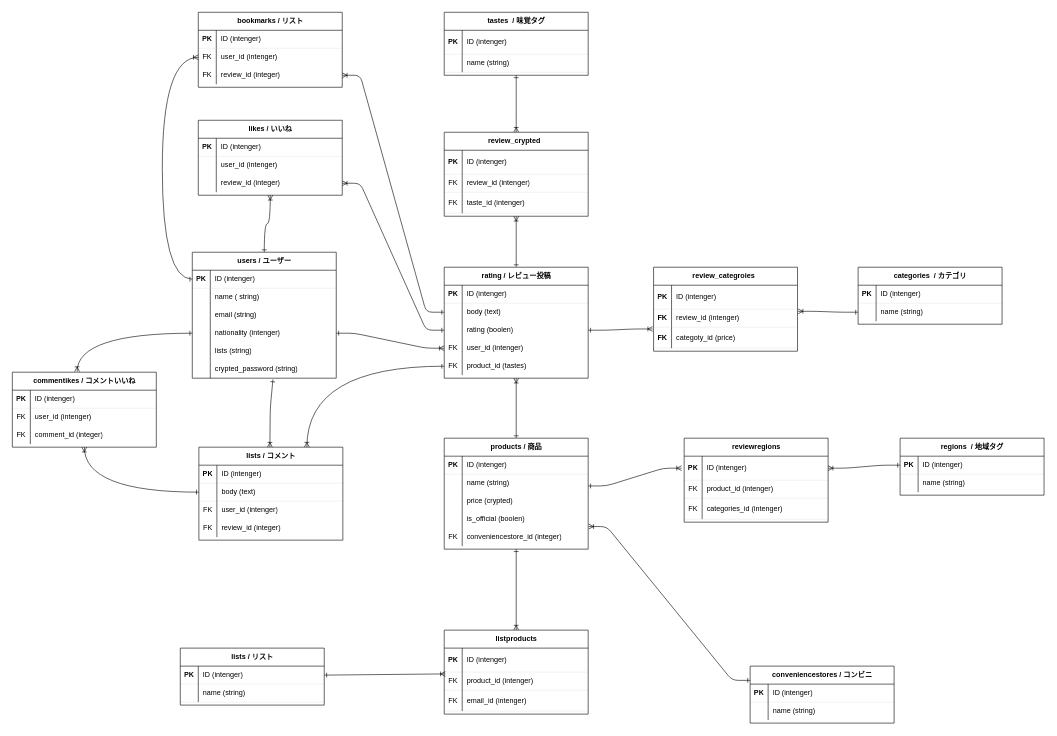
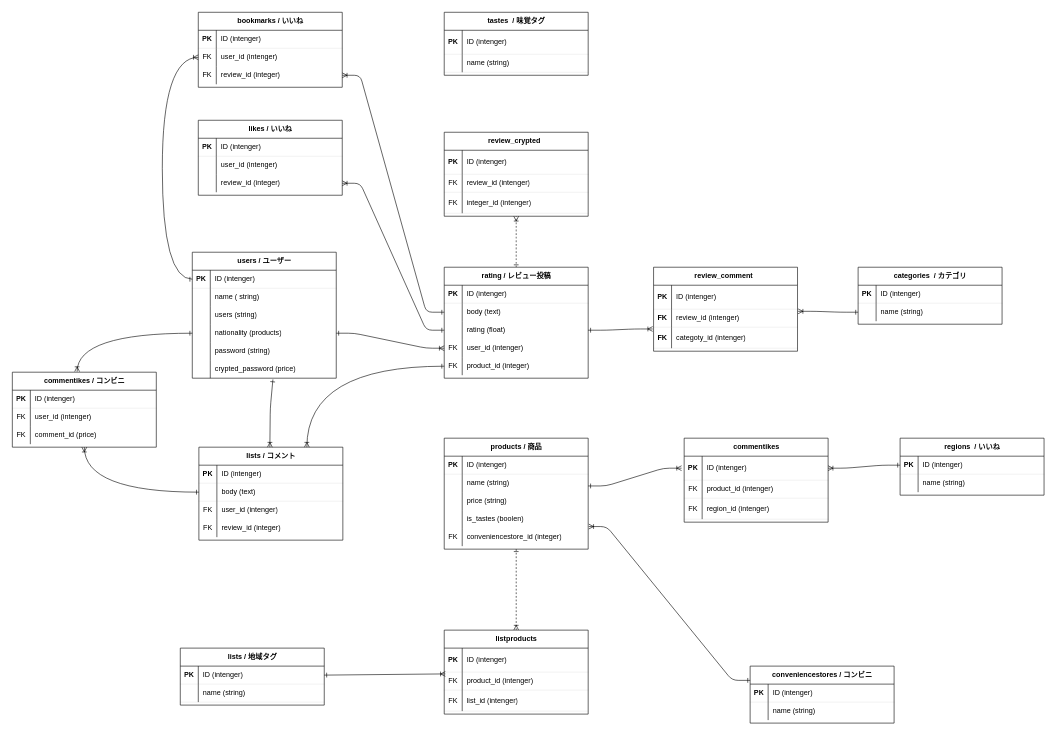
(271, 21) -> (271, 21)
(516, 128) -> none
(503, 203) -> (506, 203)
(265, 233) -> none
(516, 241) -> (516, 241)
(726, 276) -> (726, 276)
(240, 315) -> (241, 315)
(495, 330) -> (493, 330)
(255, 333) -> (256, 333)
(712, 338) -> (718, 338)
(240, 351) -> (248, 351)
(504, 366) -> (505, 366)
(264, 369) -> (262, 369)
(85, 381) -> (85, 381)
(73, 435) -> (69, 435)
(516, 436) -> none
(757, 447) -> (757, 447)
(973, 447) -> (973, 447)
(495, 501) -> (493, 501)
(752, 509) -> (744, 509)
(502, 519) -> (501, 519)
(516, 590) -> (516, 590)
(253, 657) -> (253, 657)
(501, 701) -> (499, 701)
